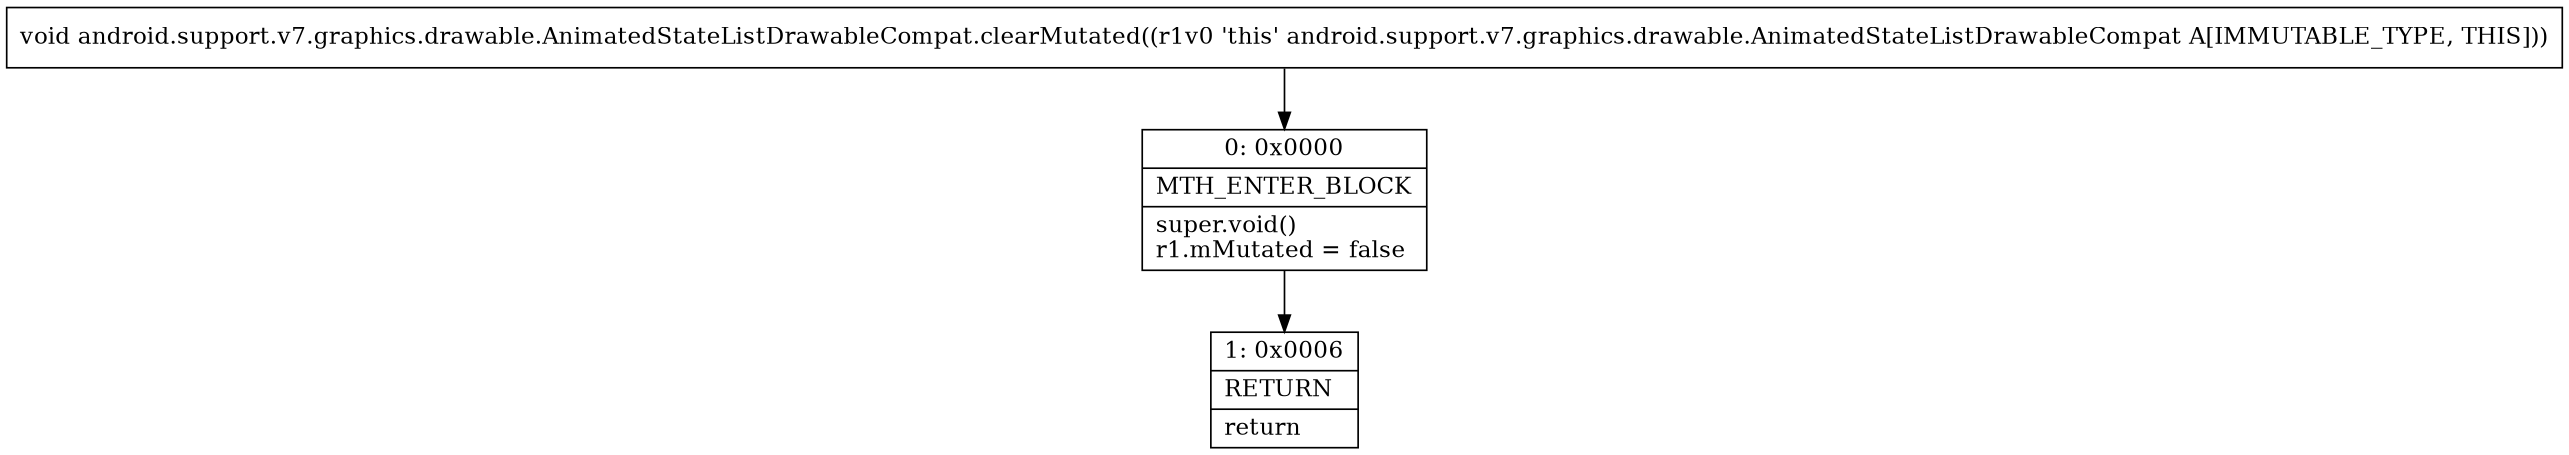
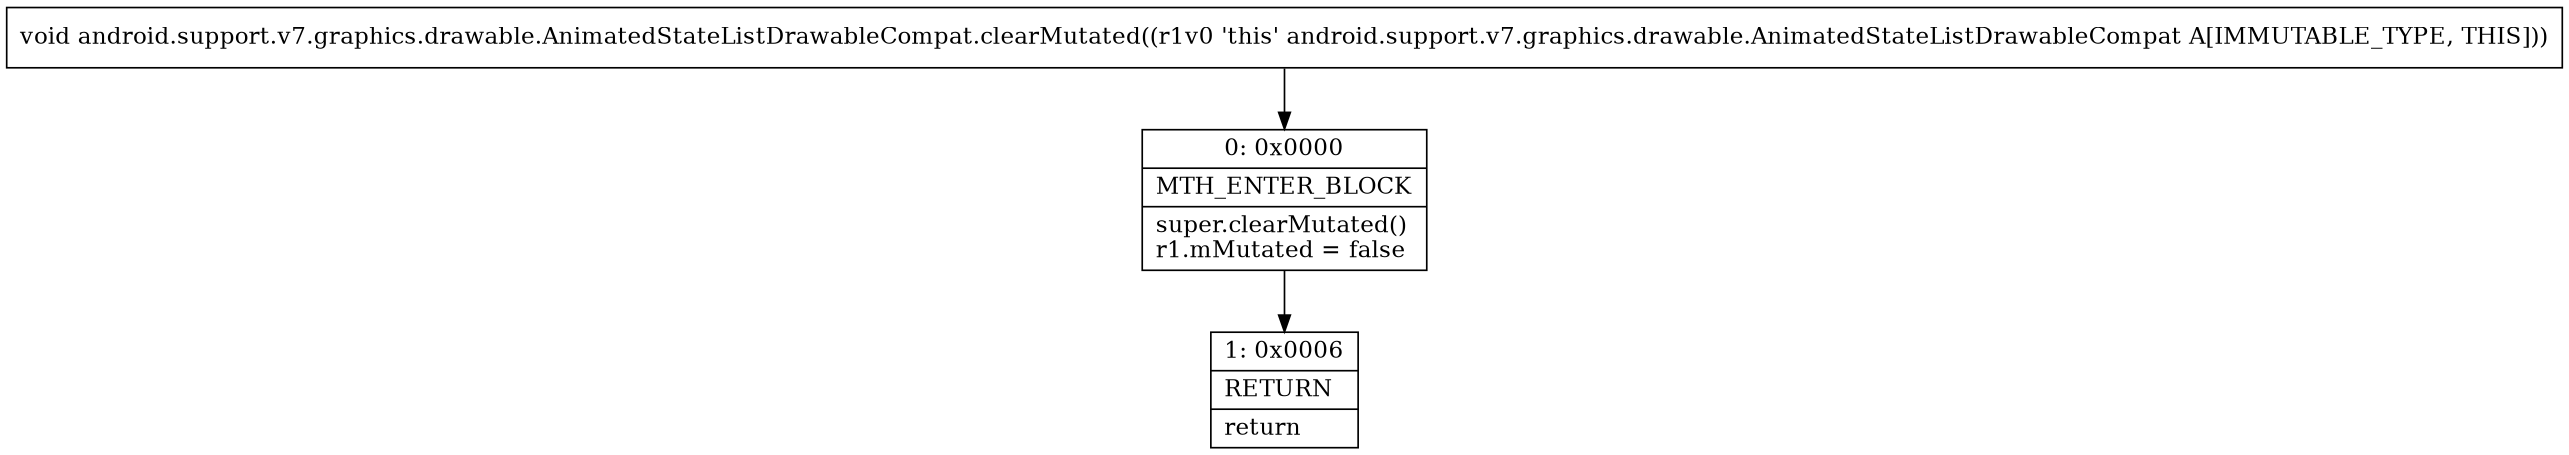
(1227, 225) -> (1282, 225)
